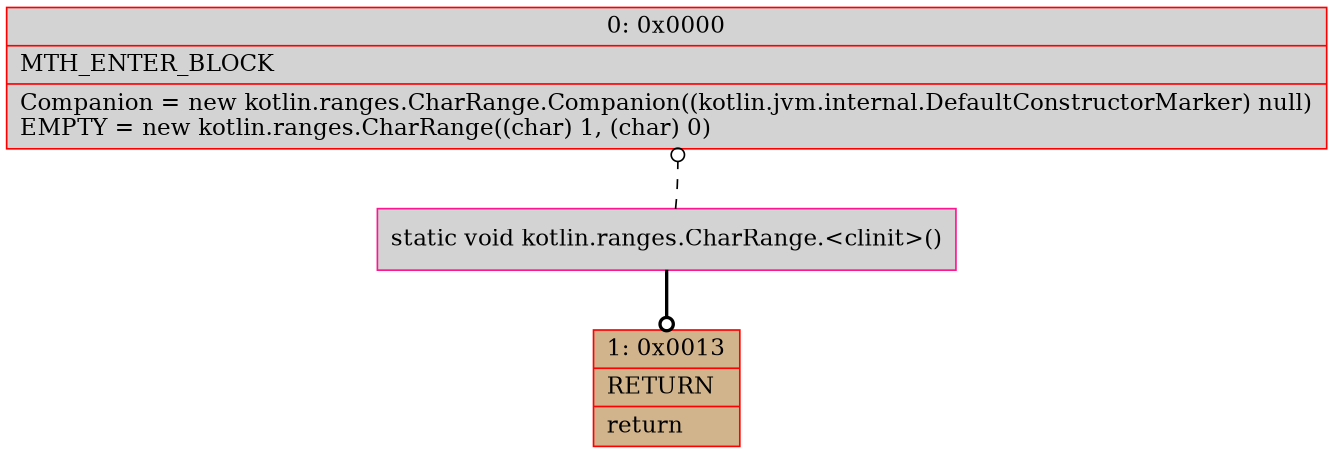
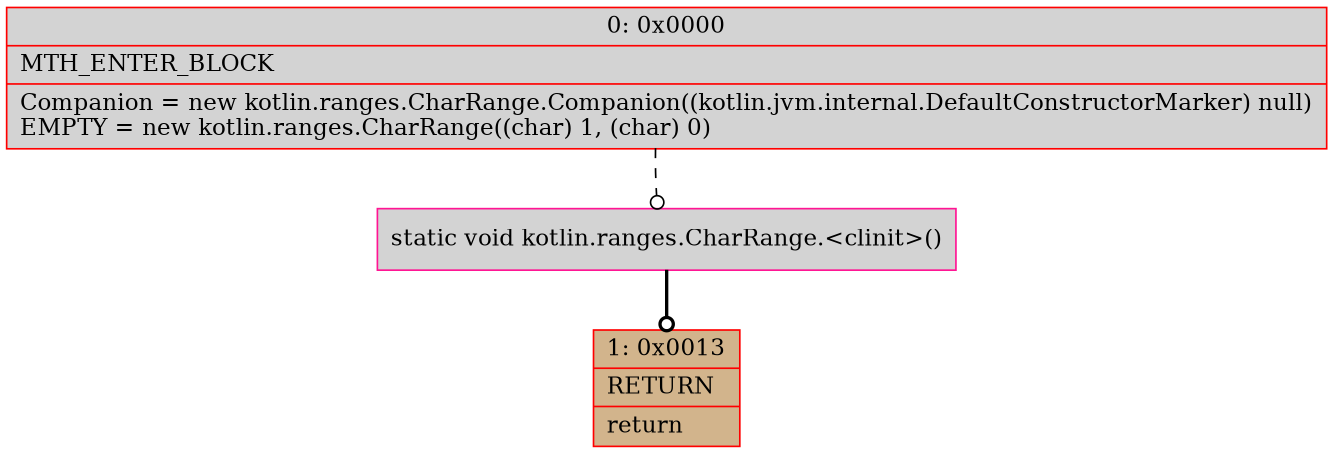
(677, 185) -> (656, 172)
